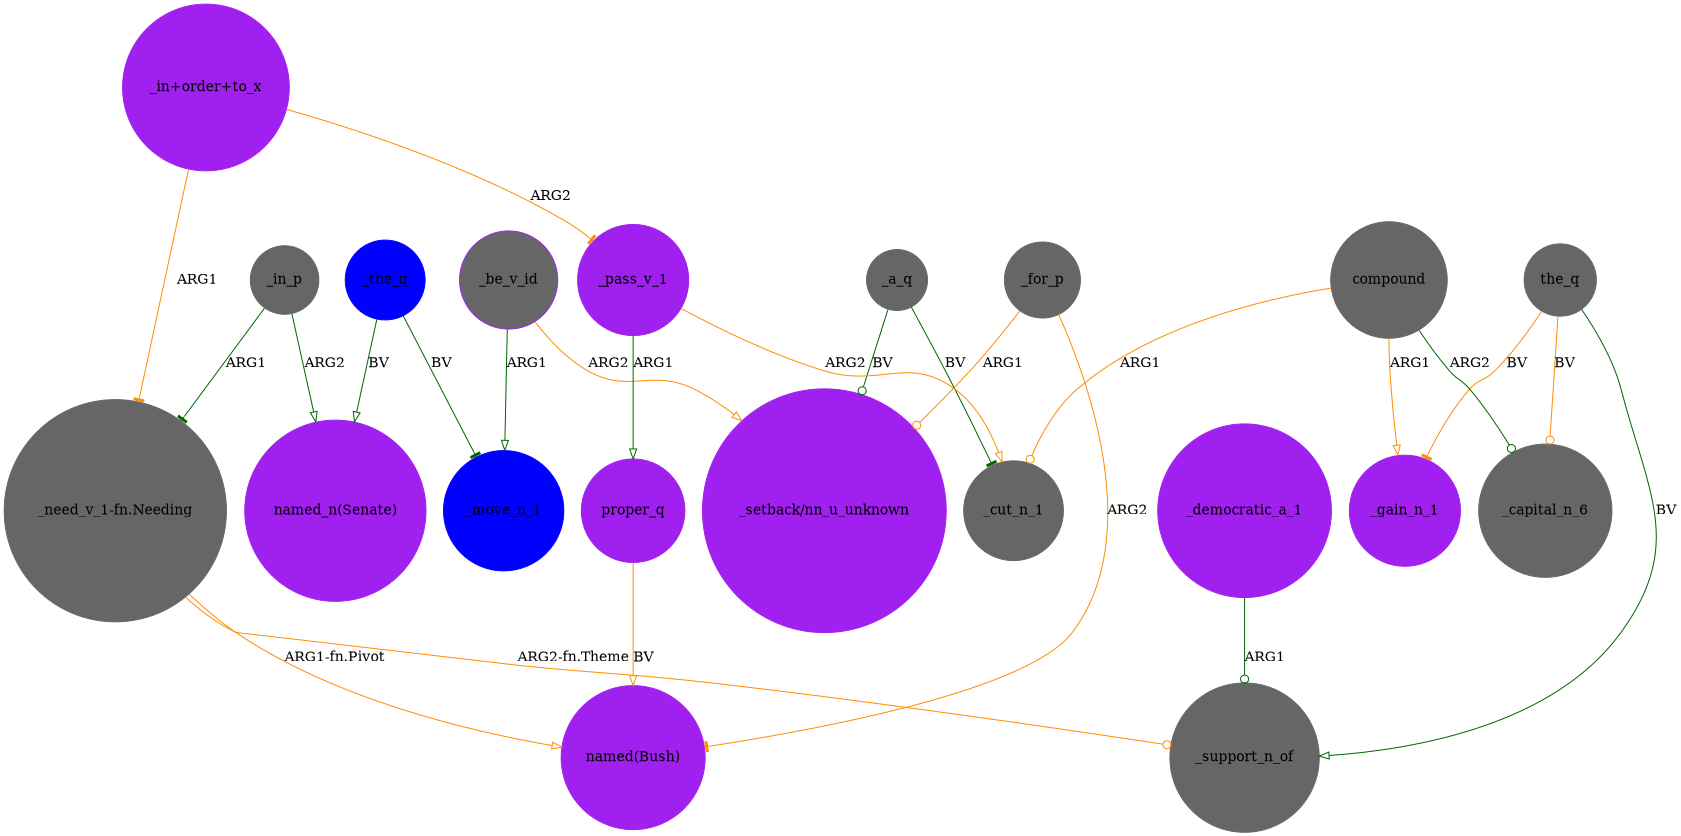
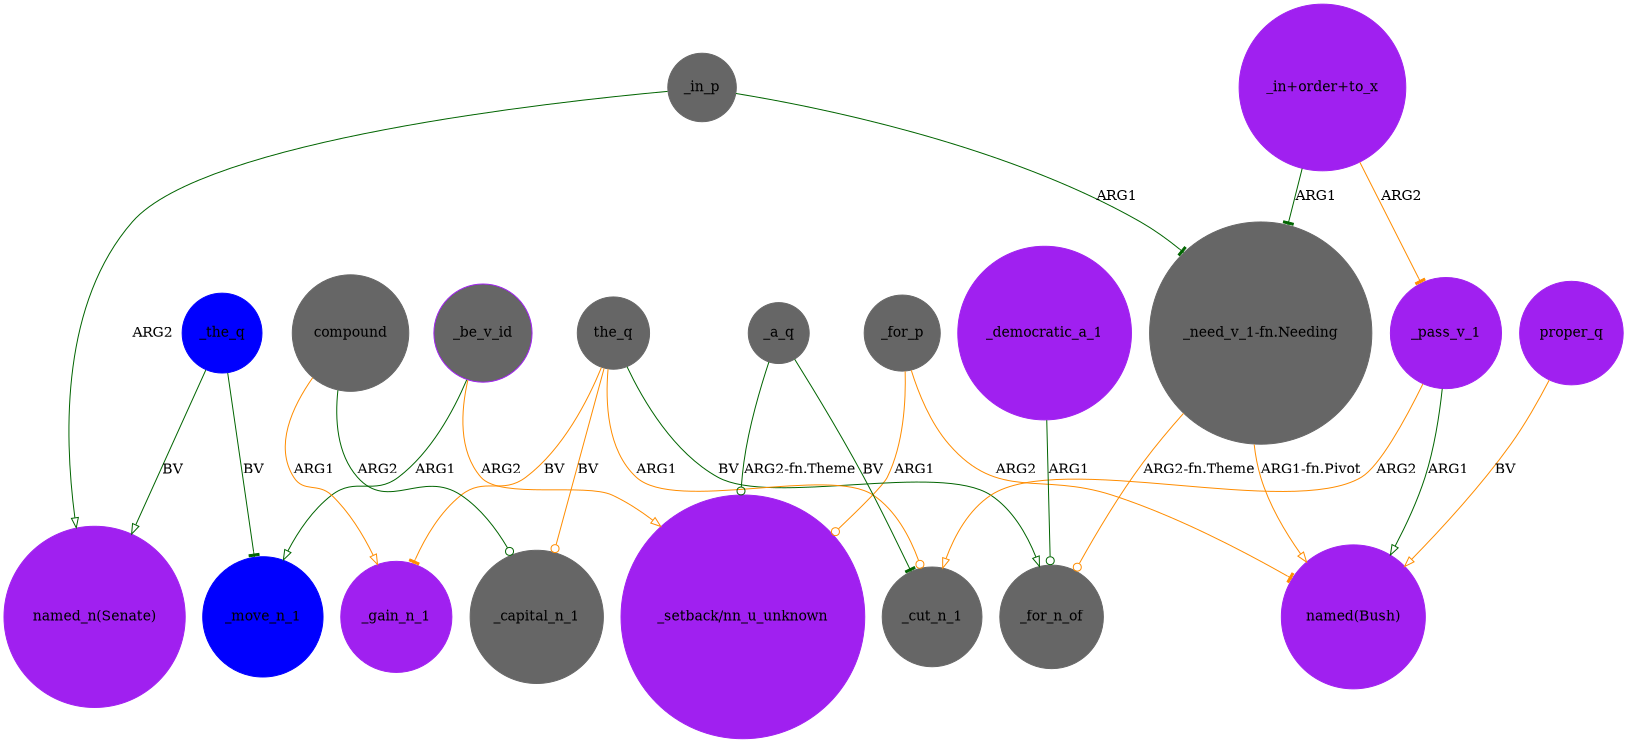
(164, 283) -> (1296, 194)
(1160, 338) -> (726, 490)
(883, 364) -> (800, 470)
(633, 392) -> (1427, 470)
(1545, 511) -> (537, 617)
(1245, 758) -> (1052, 617)
